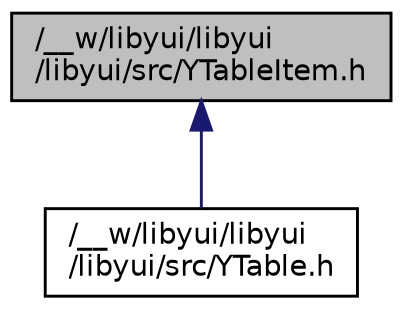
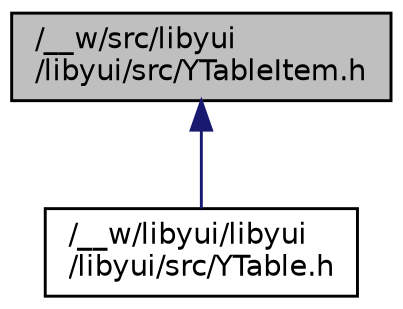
(201, 57) -> (201, 57)
